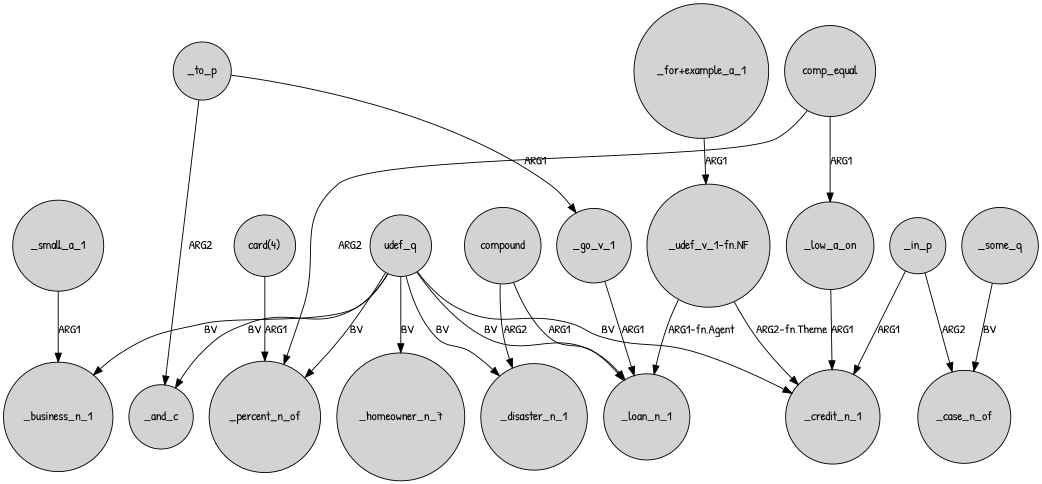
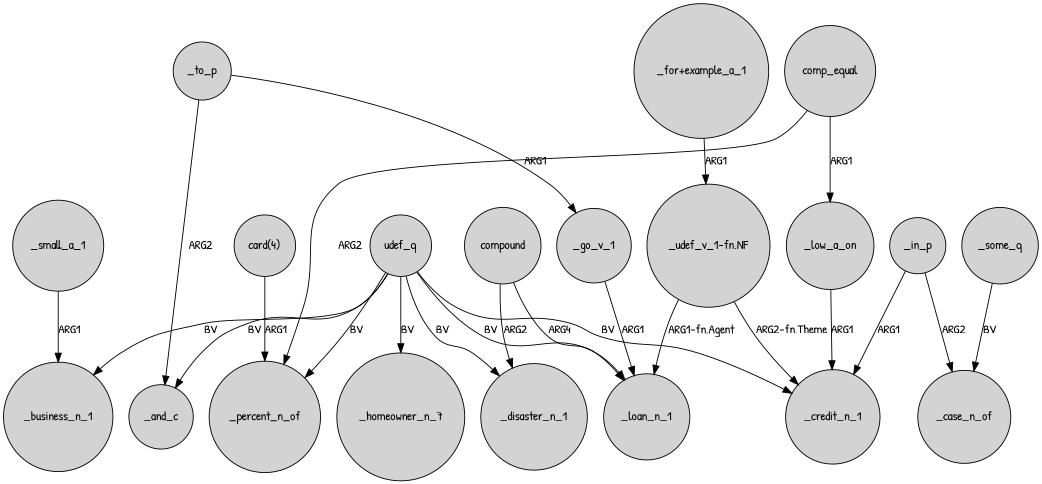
(560, 330) -> (560, 330)
